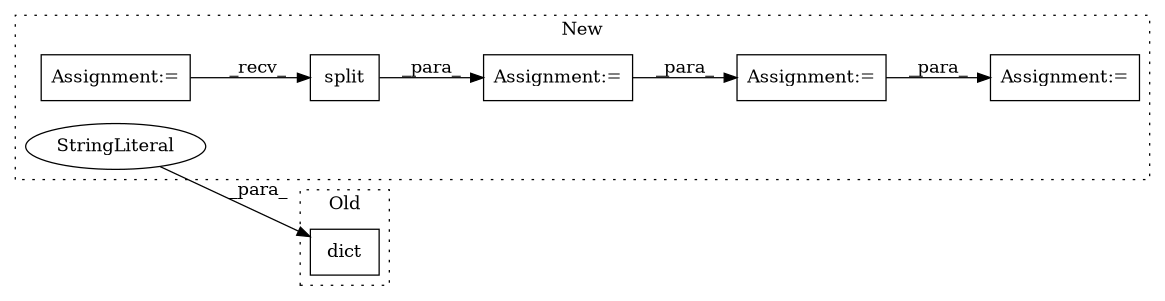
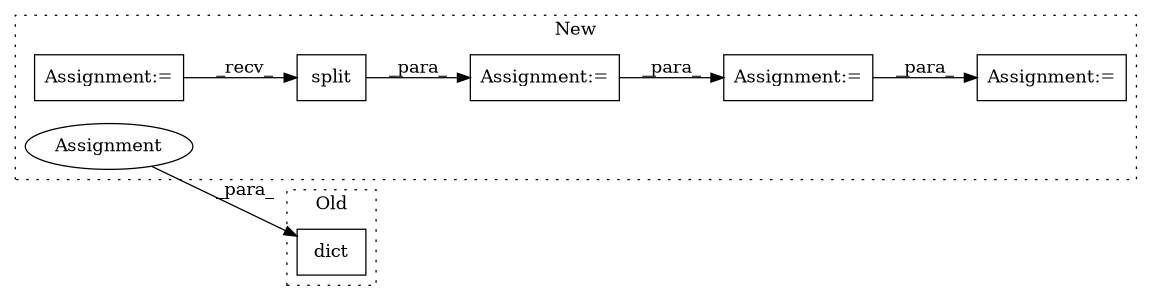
(116, 146) -> (109, 146)
